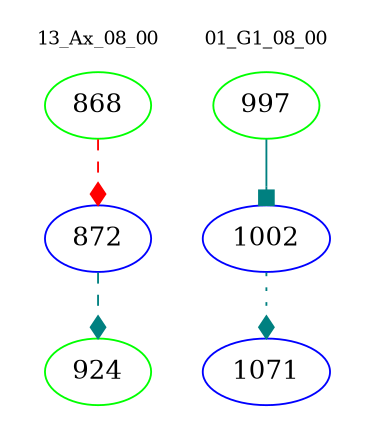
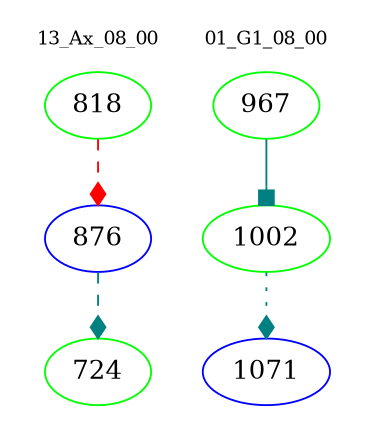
(98, 105) -> (98, 105)
(266, 105) -> (266, 105)
(98, 239) -> (98, 239)
(266, 239) -> (266, 239)
(98, 372) -> (98, 372)
